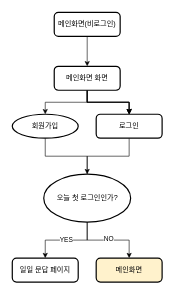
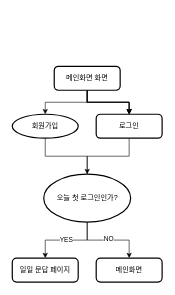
(87, 24) -> none
(87, 60) -> none
(129, 270) -> (129, 270)
